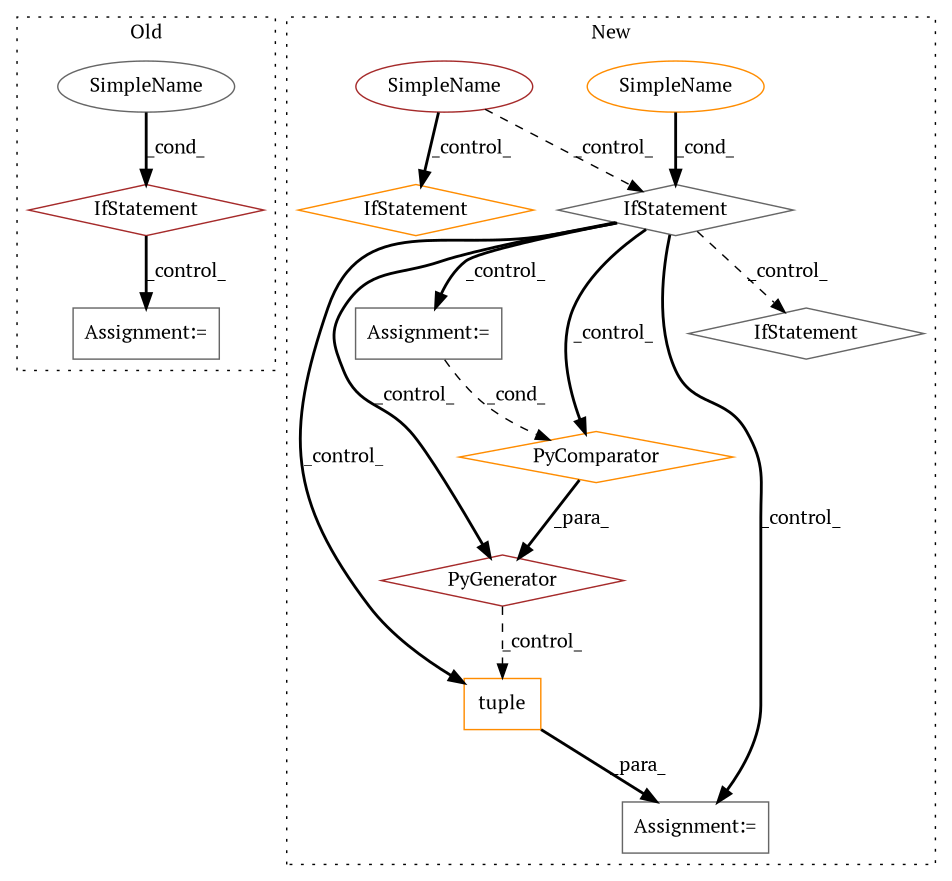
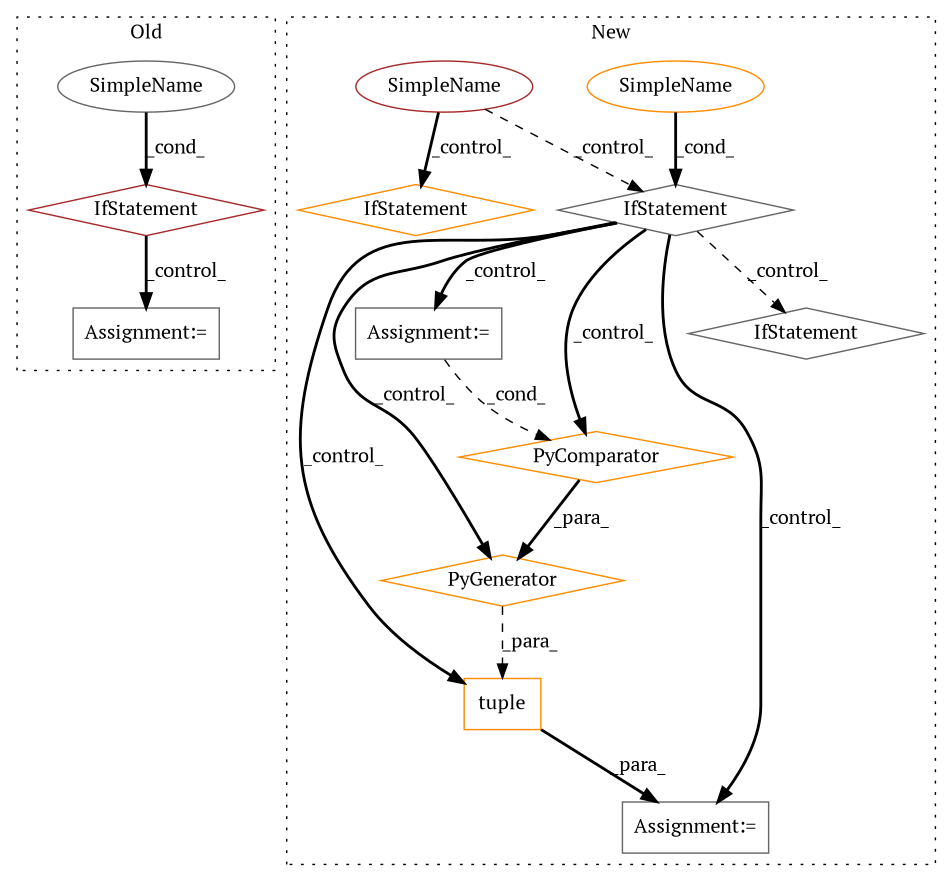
(502, 581) -> (502, 581)
(543, 642) -> (531, 642)
